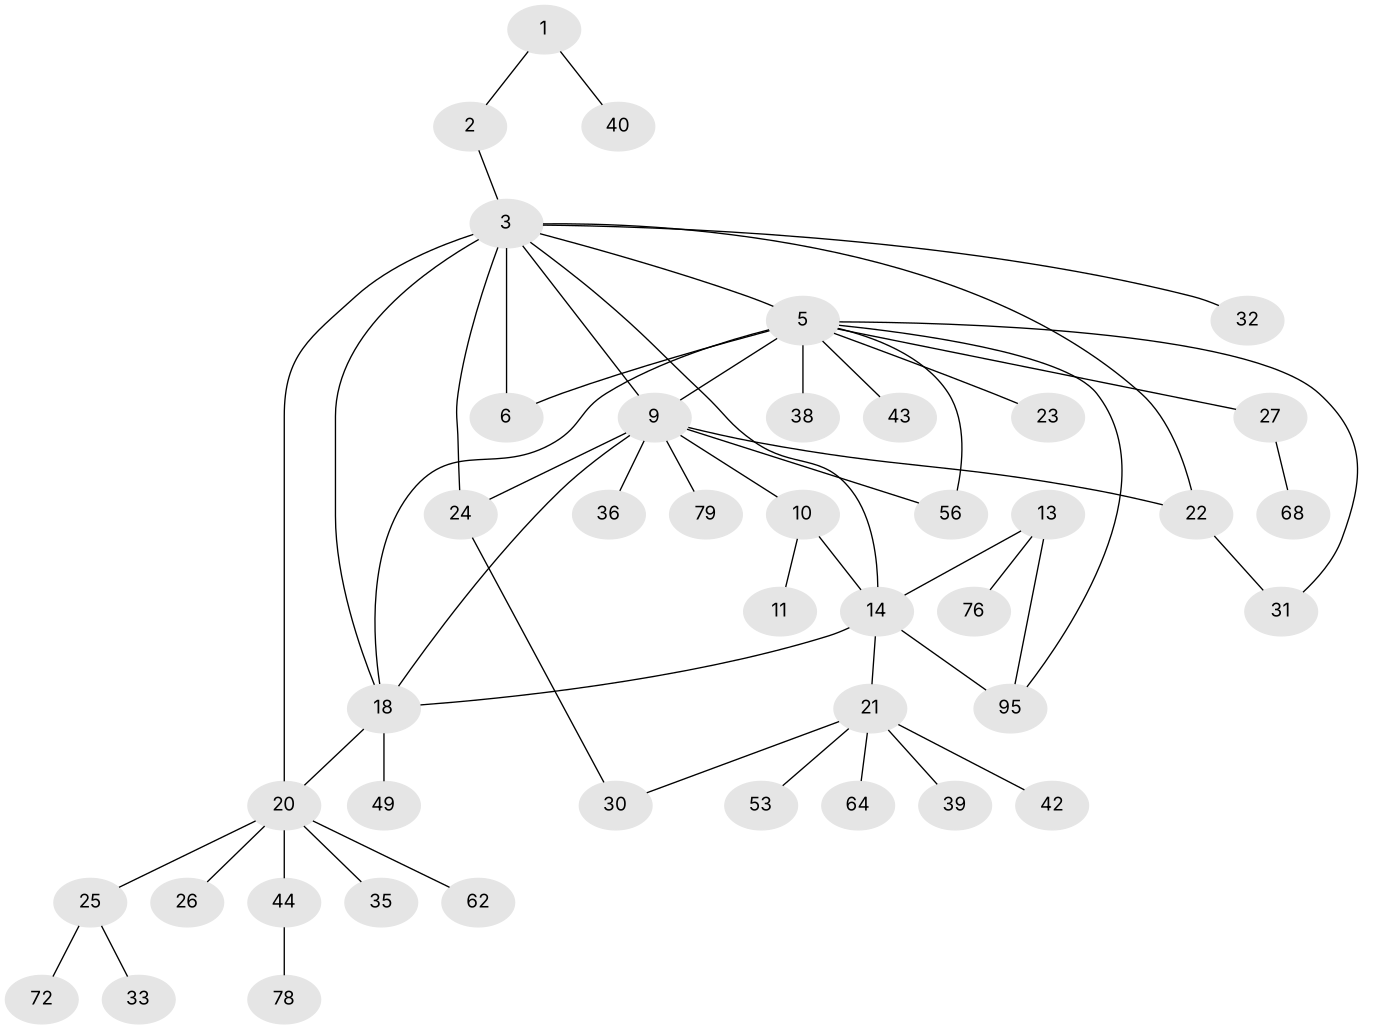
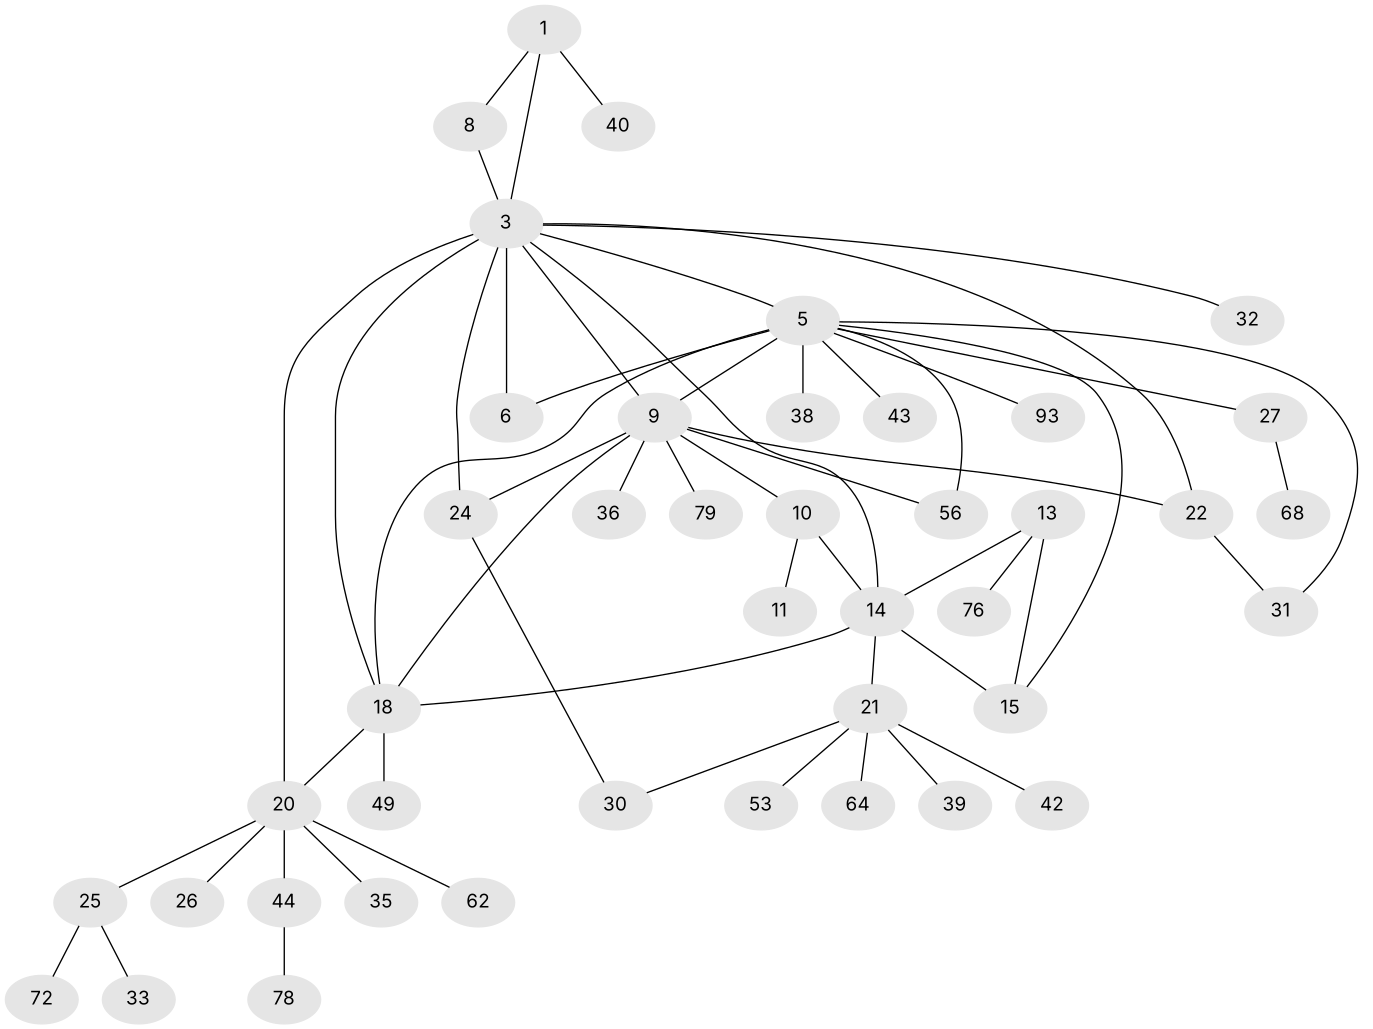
(470, 127) -> (470, 127)
none -> (525, 127)
(1048, 418) -> (1048, 418)
(1010, 709) -> (1010, 709)
